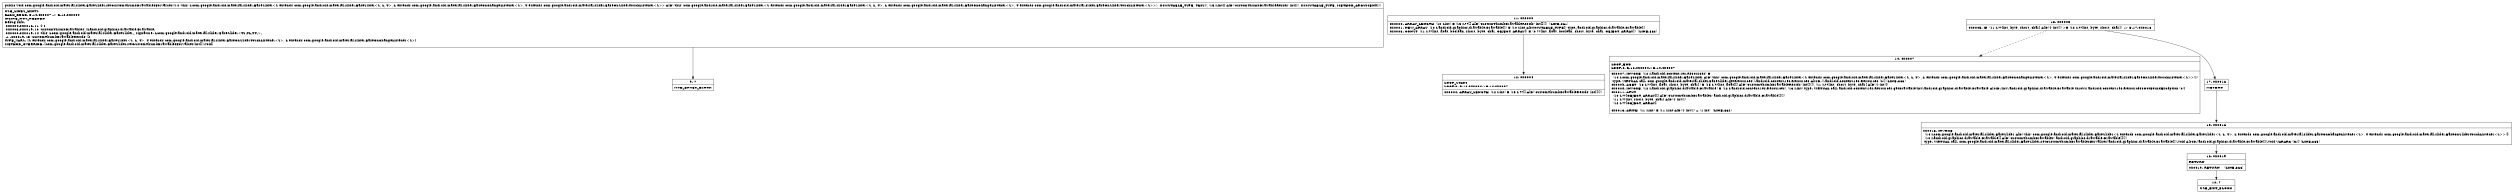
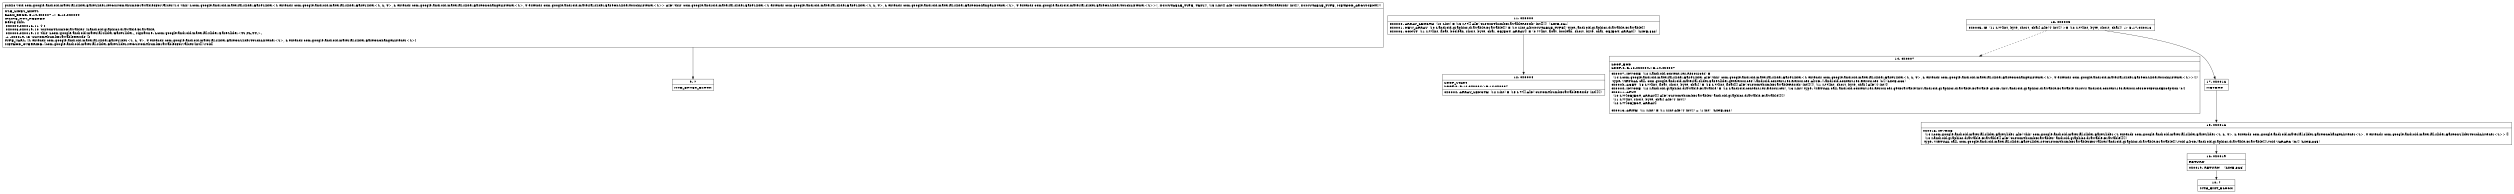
(2216, 188) -> (2216, 188)
